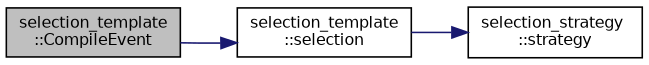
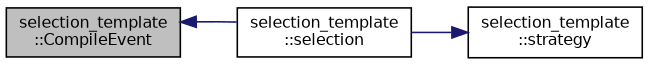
(555, 32) -> (555, 32)
(200, 43) -> (217, 22)
